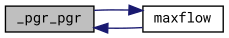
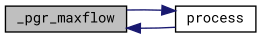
(50, 19) -> (66, 19)
(183, 19) -> (216, 19)
